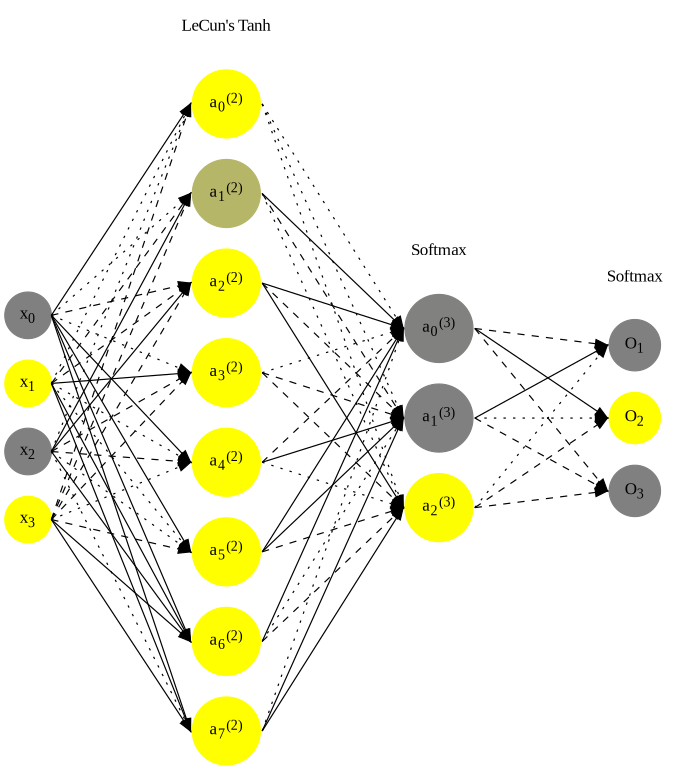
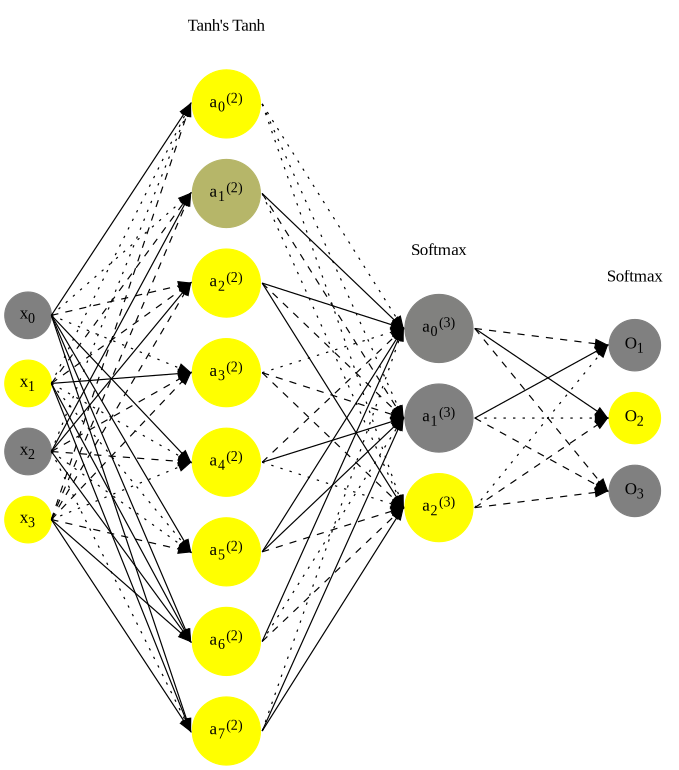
(226, 26) -> (226, 26)
